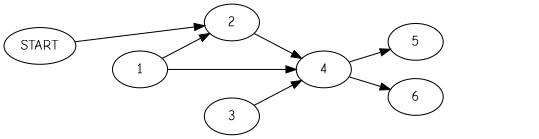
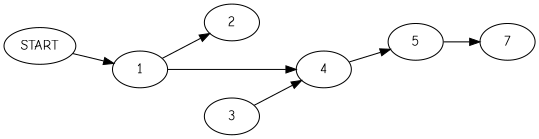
(134, 34) -> (88, 57)
none -> (508, 42)
(273, 44) -> none
(416, 97) -> none
